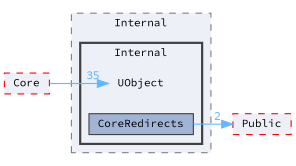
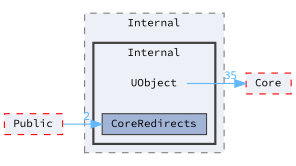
(64, 83) -> (208, 83)
(208, 124) -> (77, 124)
